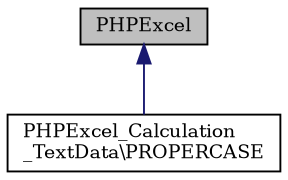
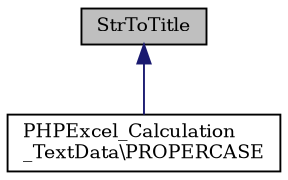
(144, 27) -> (144, 27)
